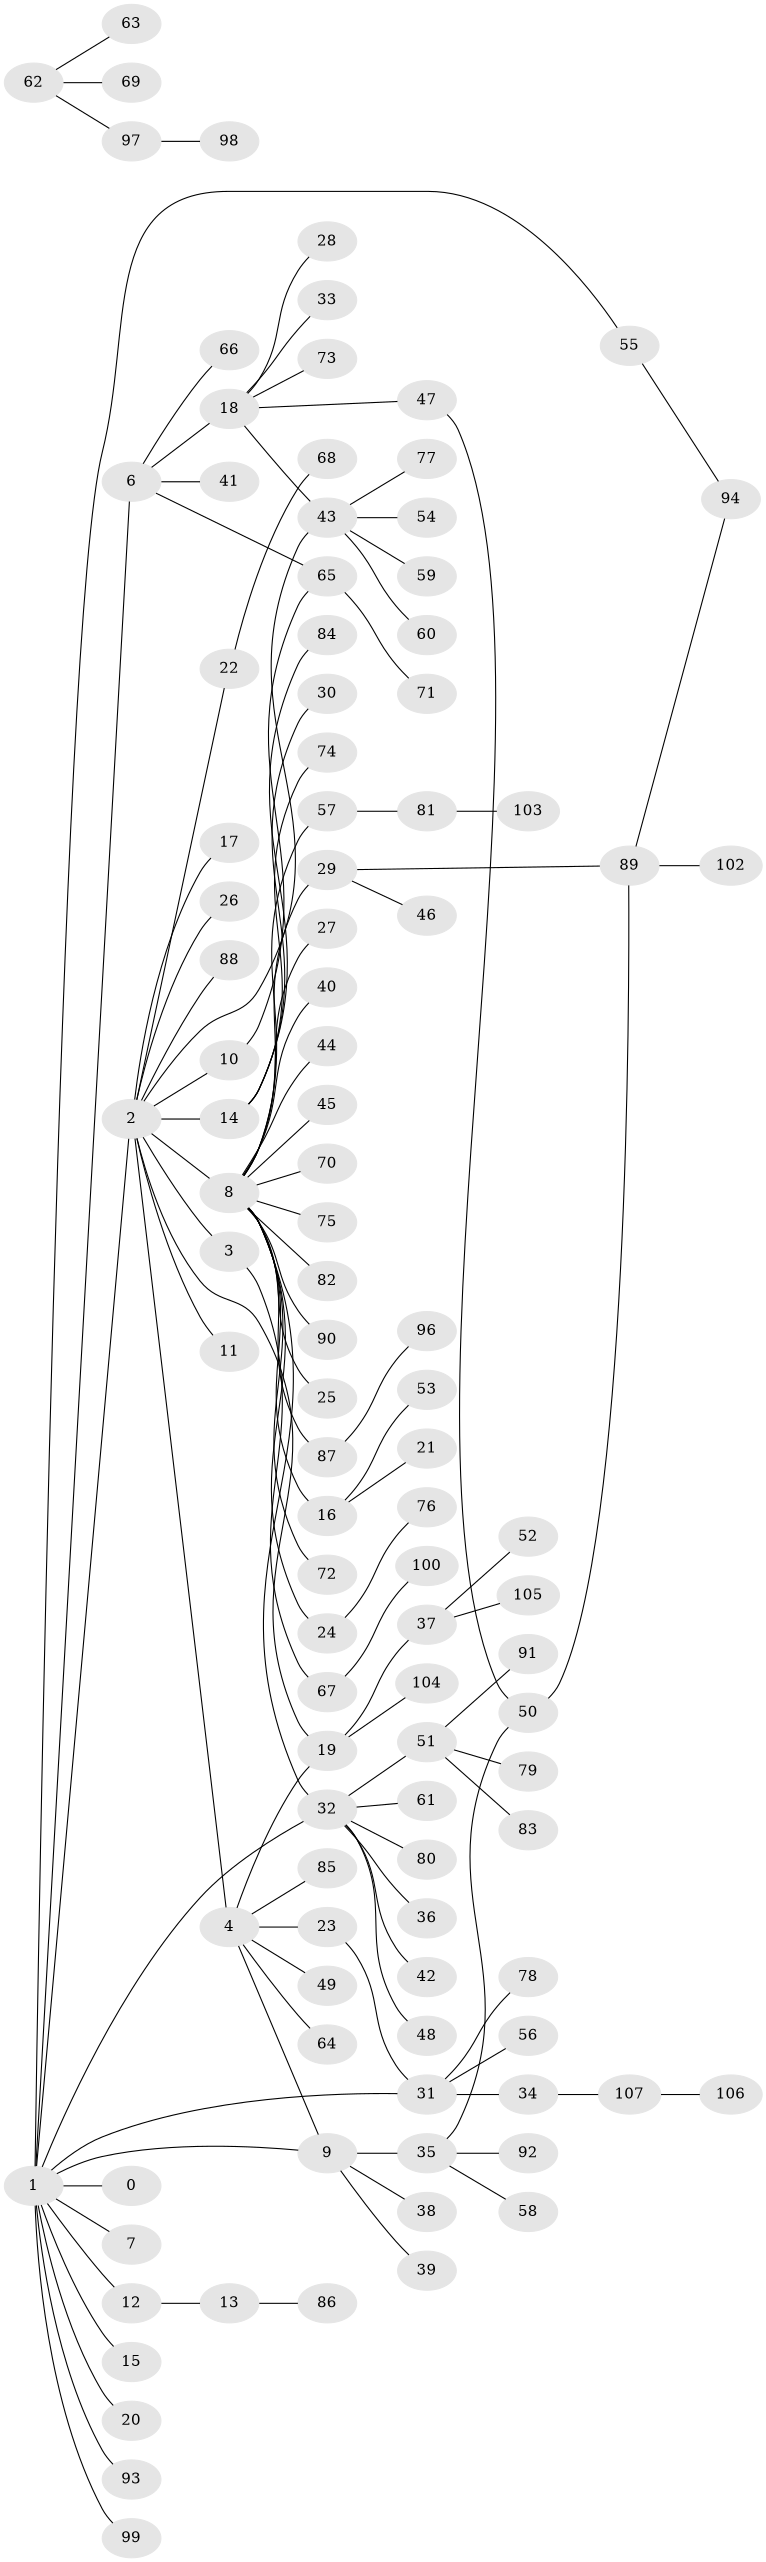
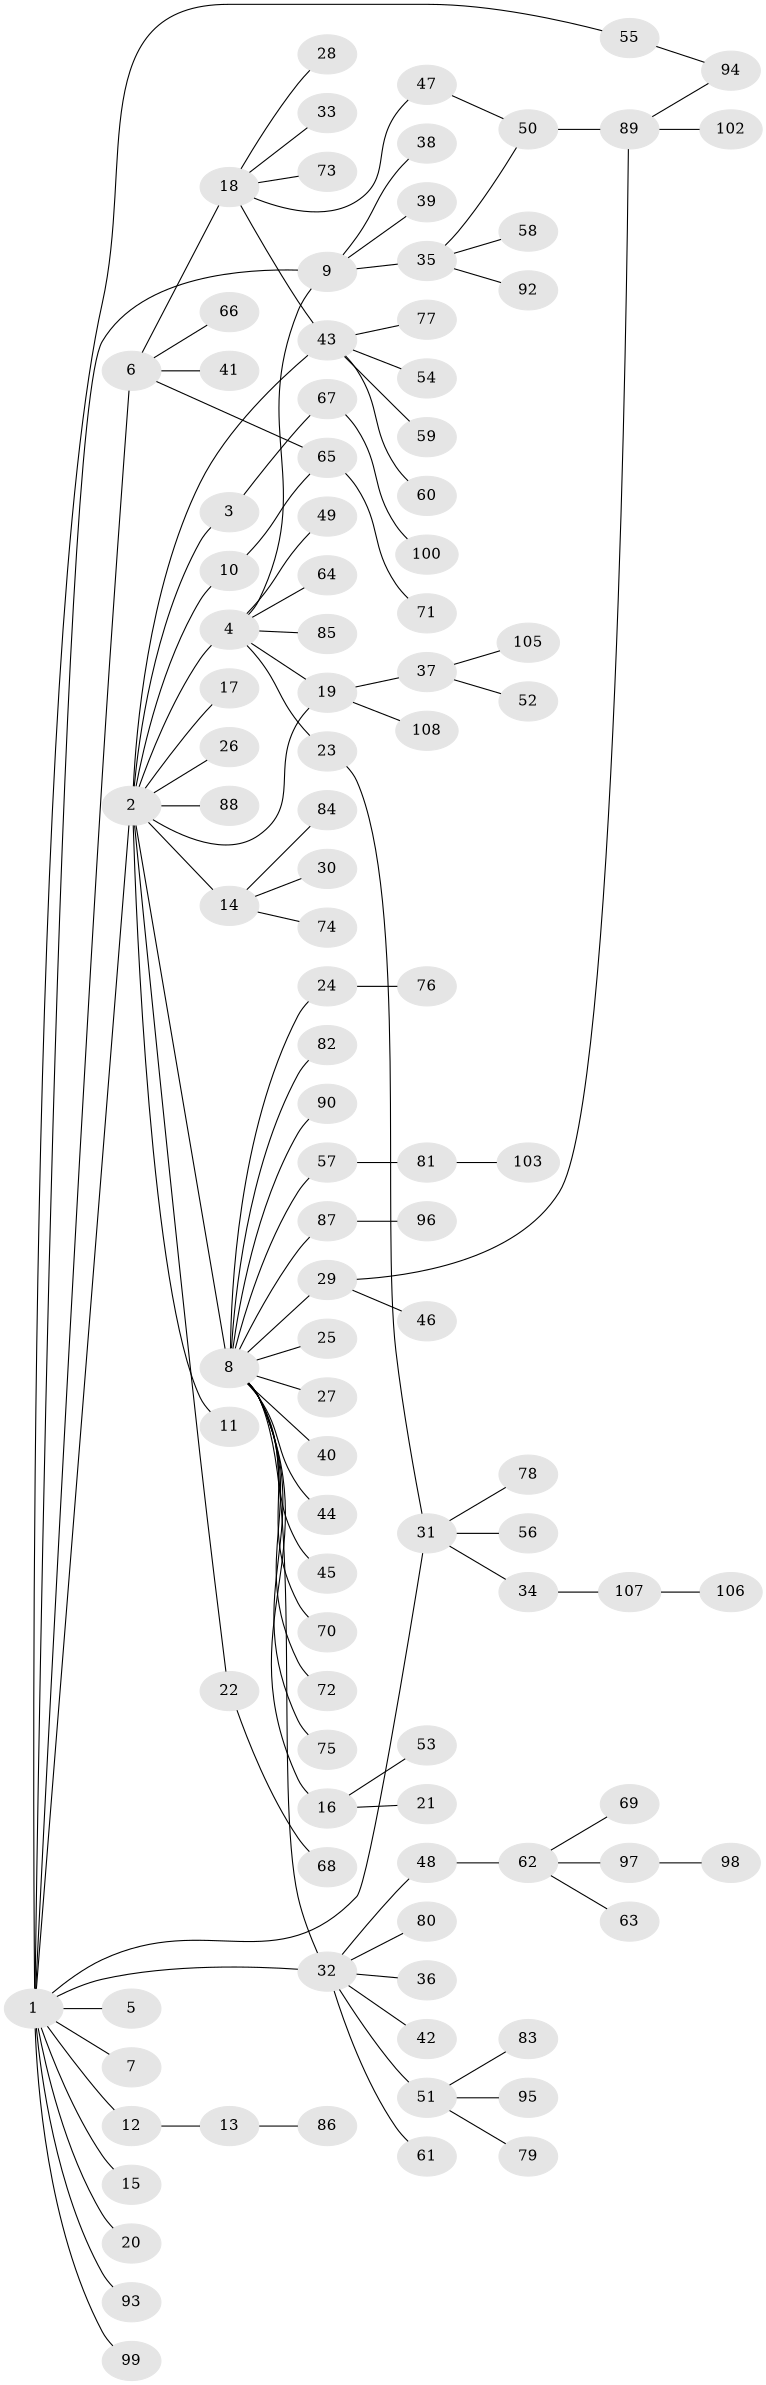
(528, 1654) -> (528, 2098)
(427, 1683) -> (427, 731)
none -> (478, 1863)
(132, 2186) -> (132, 2009)
